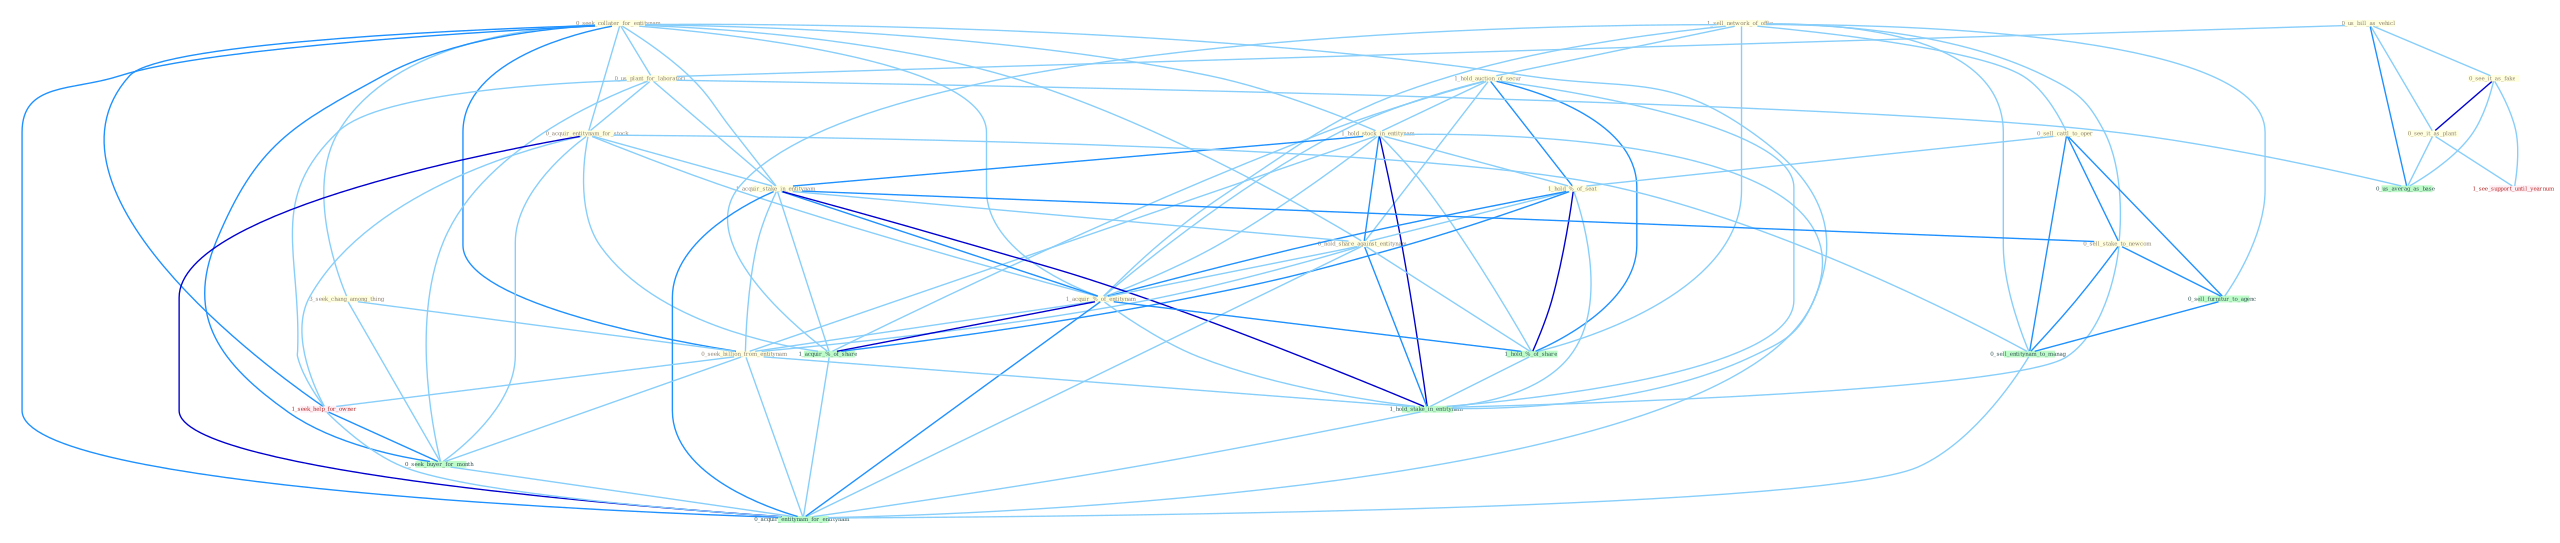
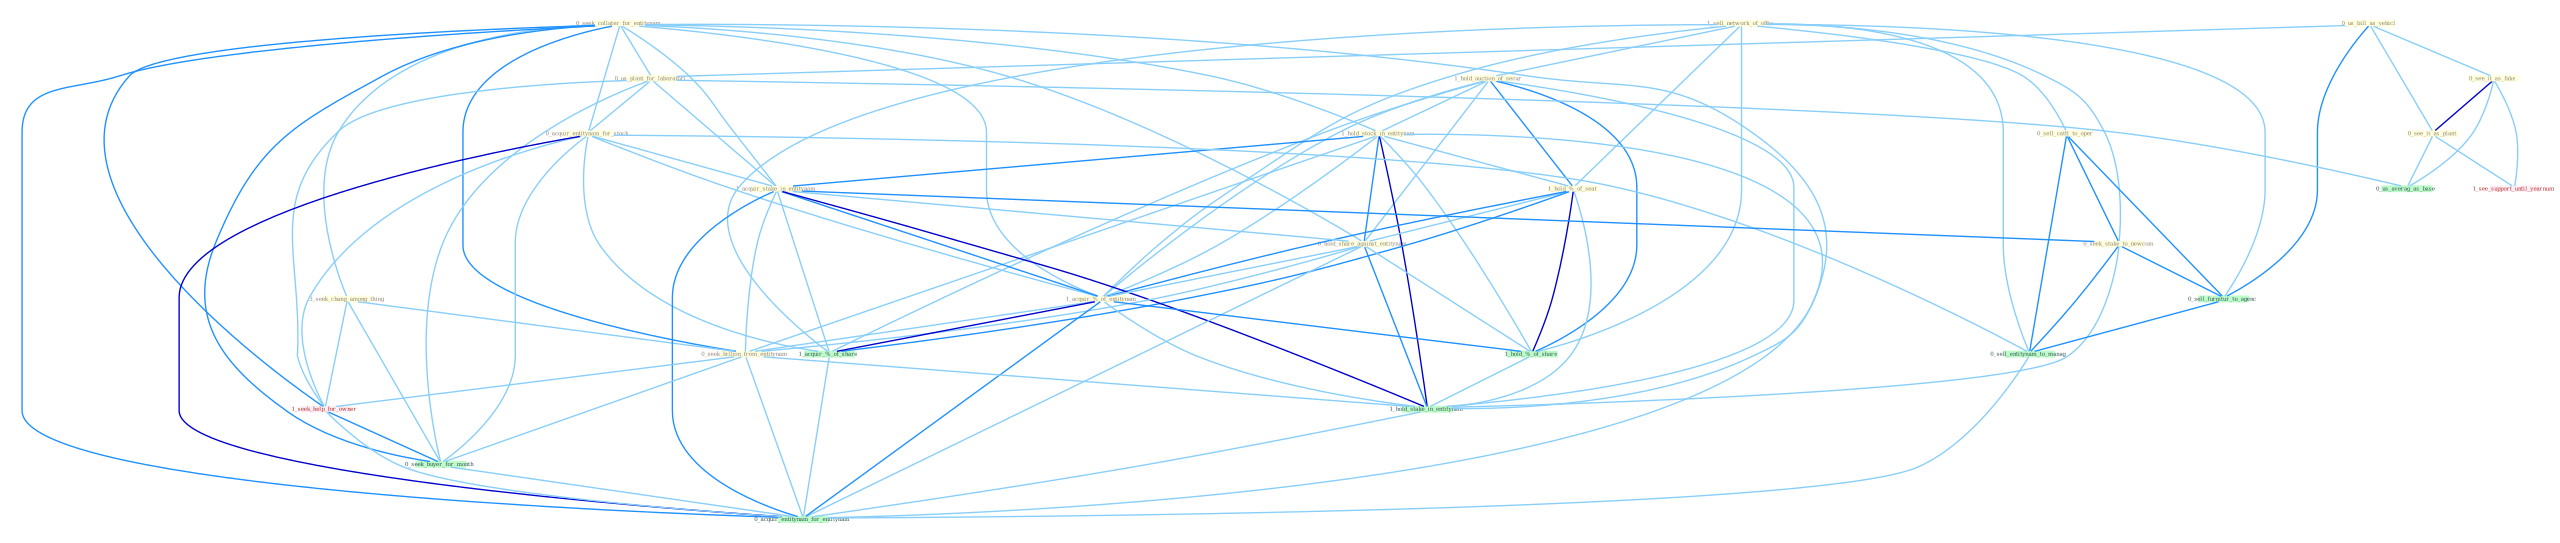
(2388, 106) -> (2317, 182)
(1820, 161) -> (1645, 118)
(2119, 244) -> (2119, 244)
none -> (336, 354)
